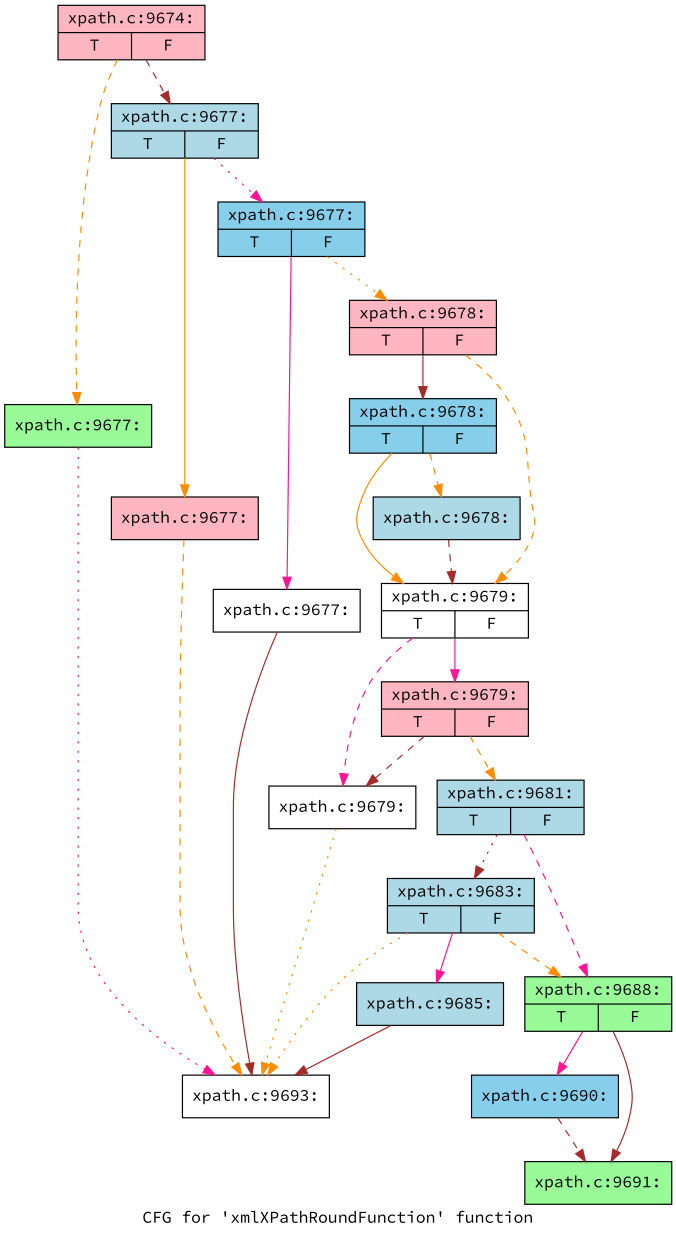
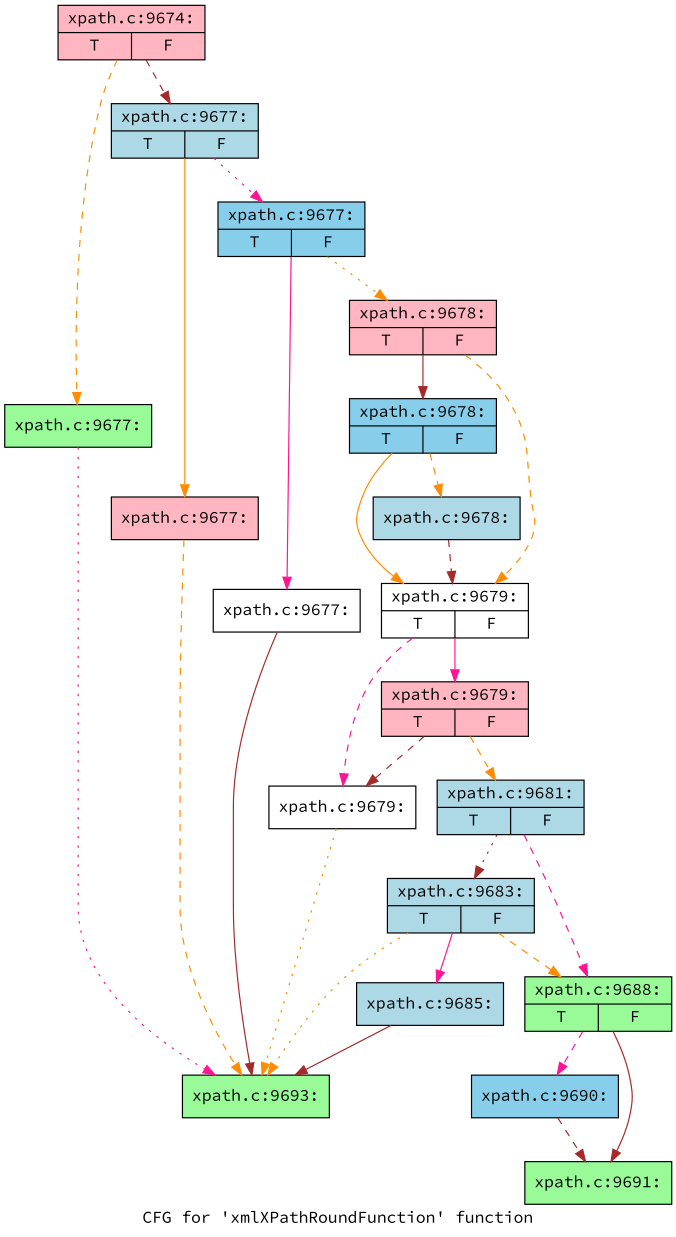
(573, 1048) -> (573, 1048)
(256, 1096) -> (256, 1096)
